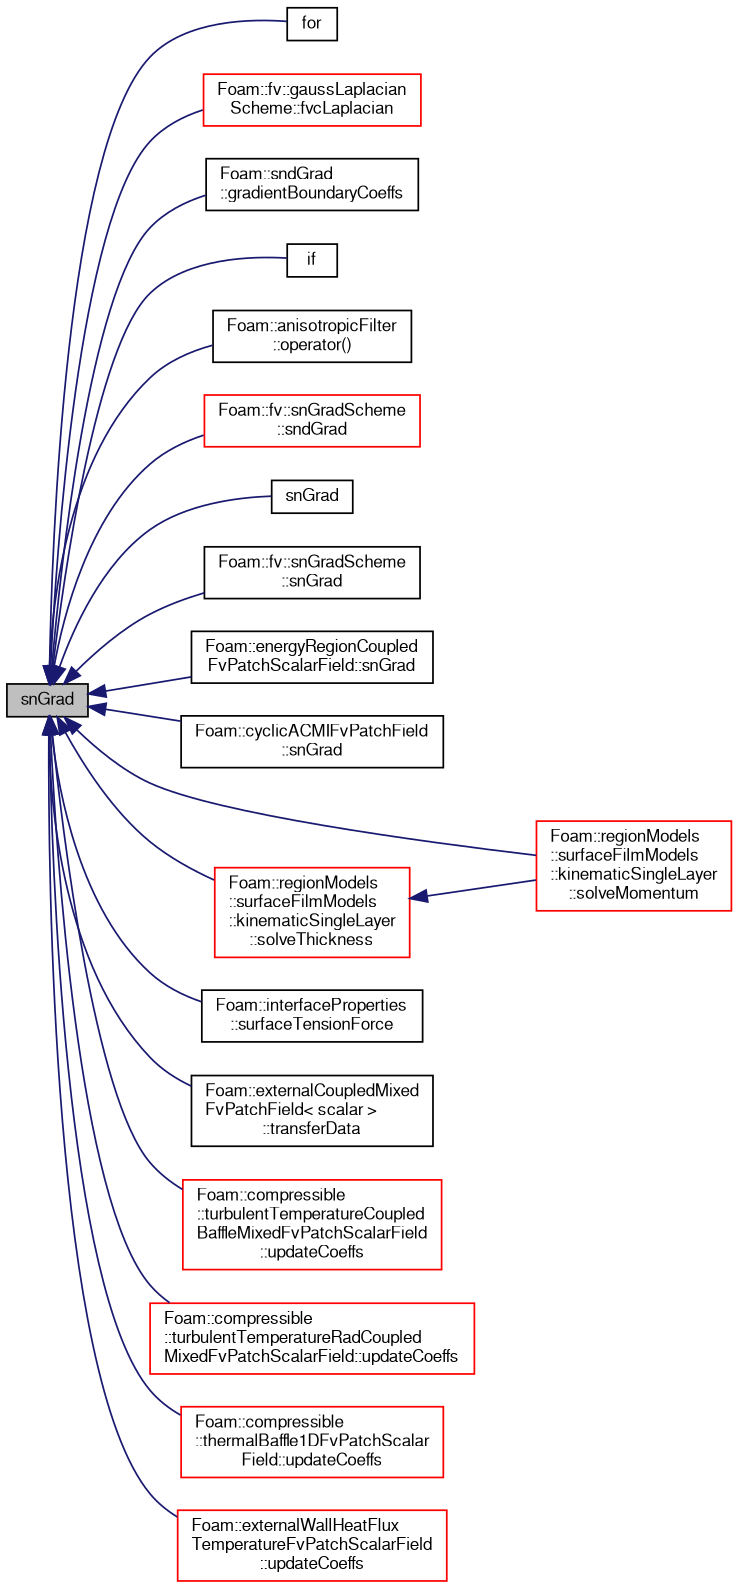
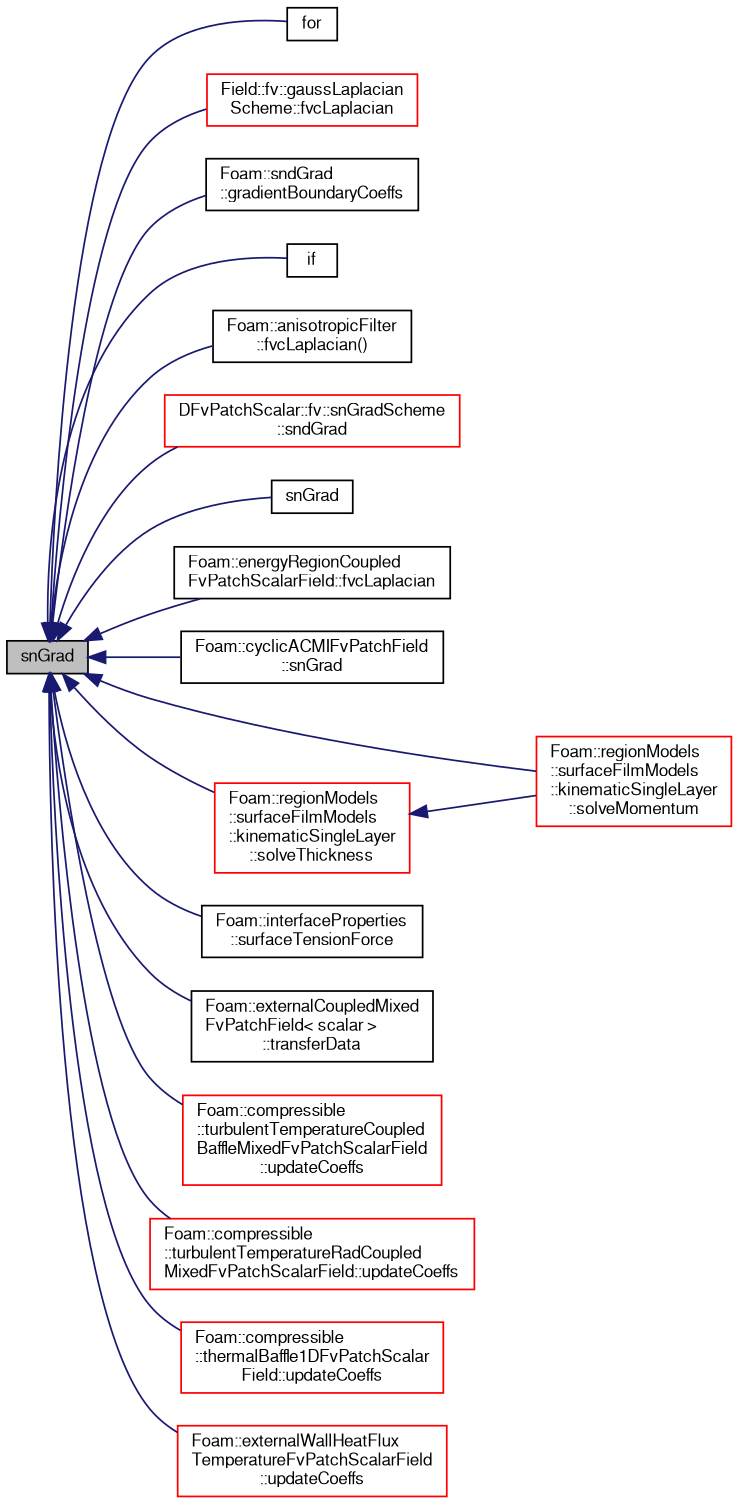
(312, 100) -> (312, 100)
(312, 336) -> (312, 336)
(312, 421) -> (312, 421)
(312, 573) -> none
(312, 657) -> (312, 573)
